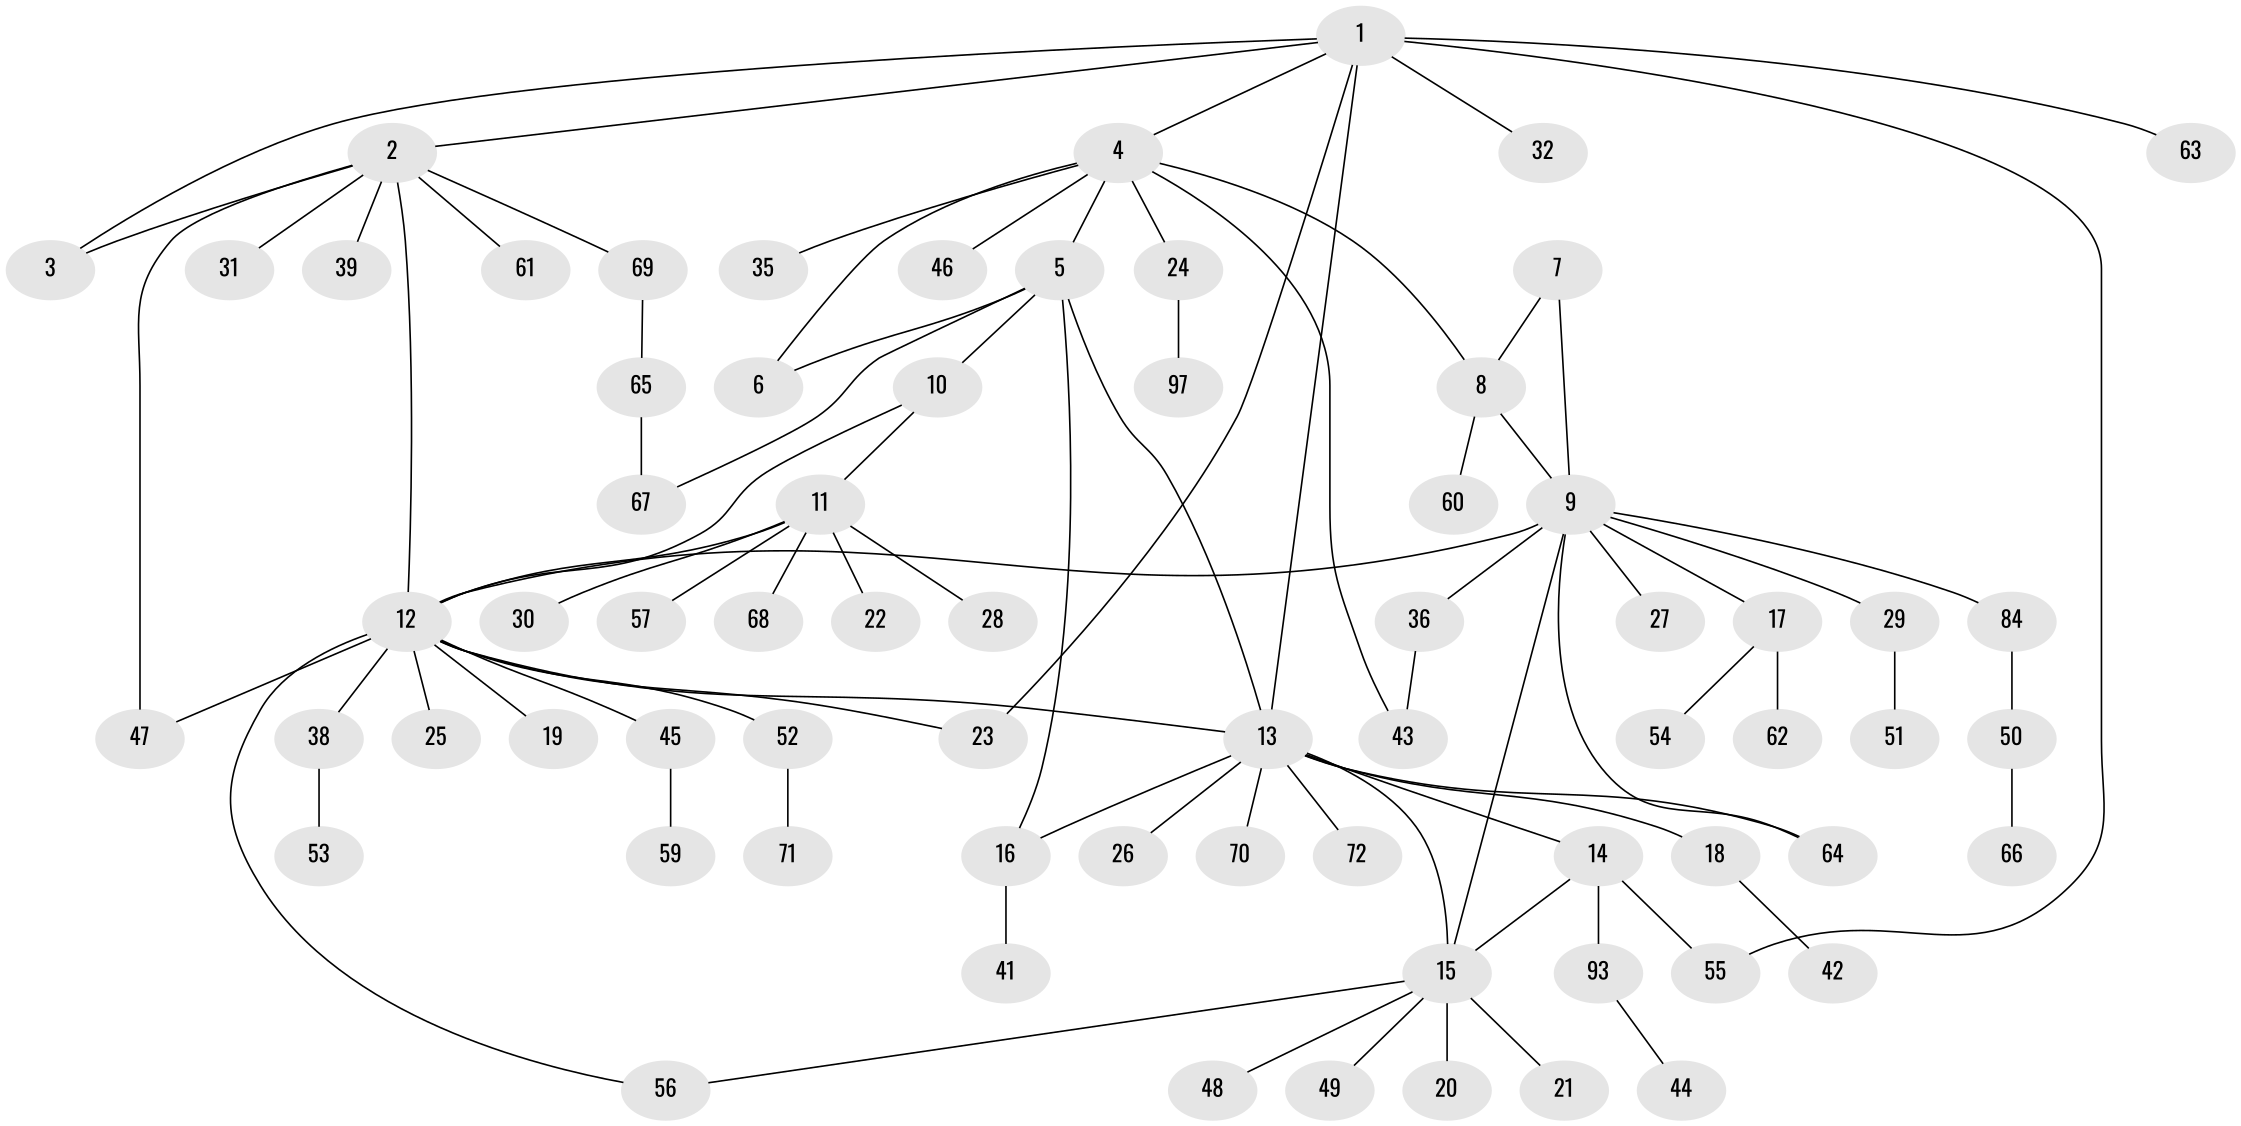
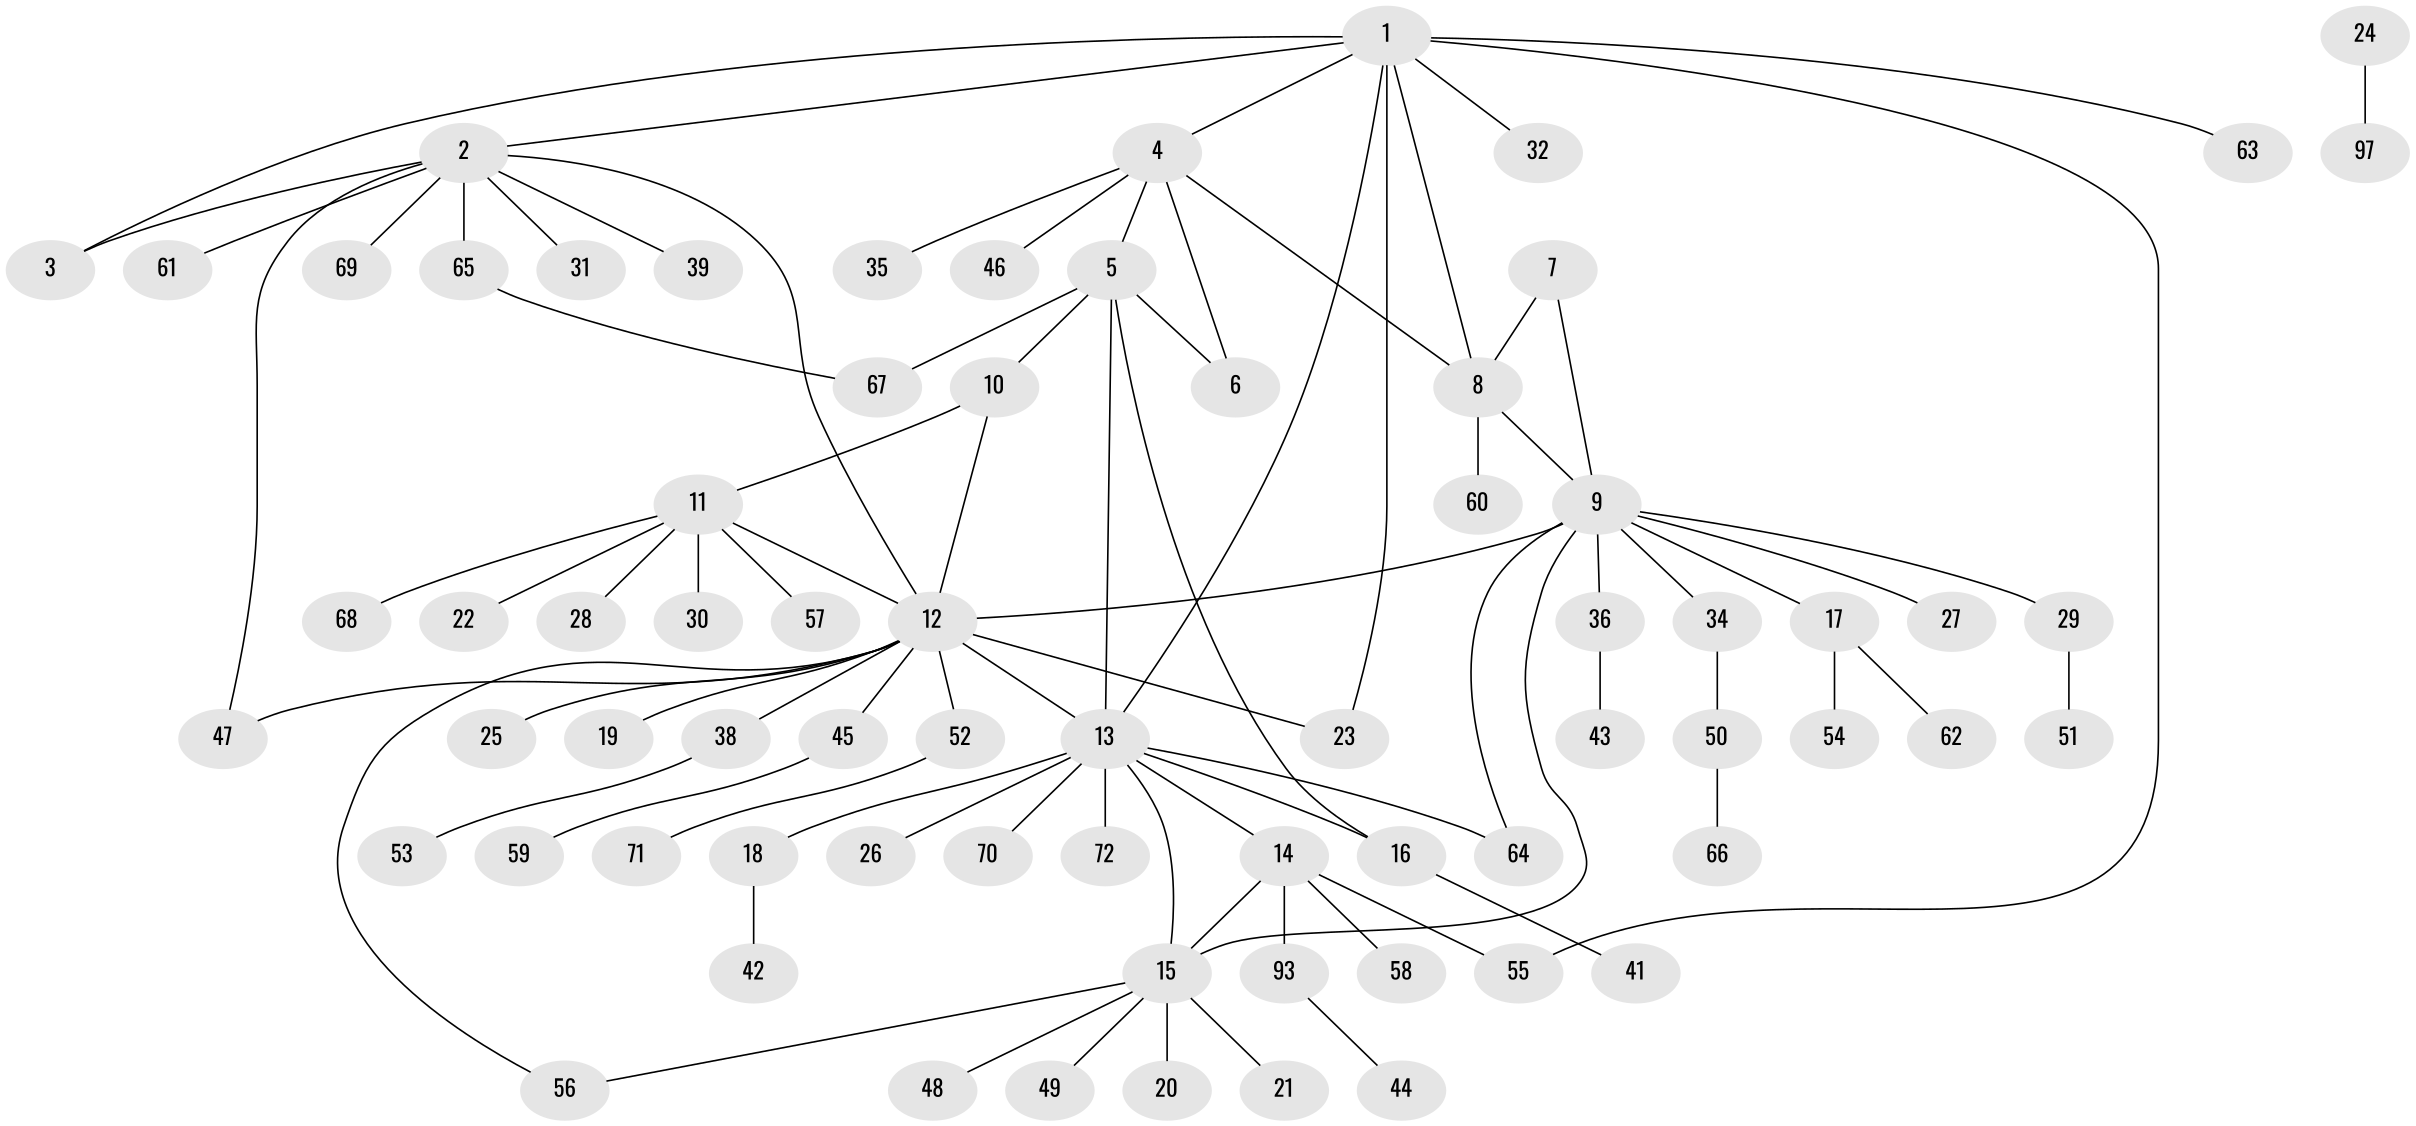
(1148, 212) -> none
none -> (1433, 212)
(642, 329) -> (464, 212)
(1330, 408) -> none
(2012, 622) -> (1717, 622)
none -> (1402, 973)
